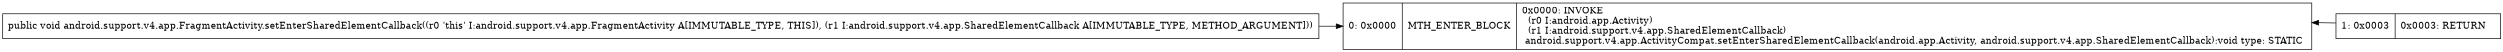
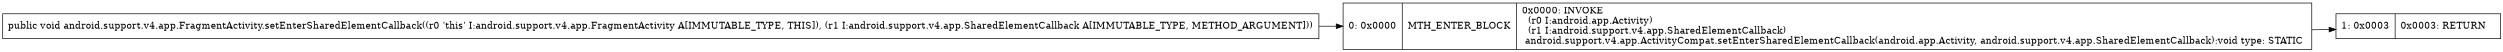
(2327, 23) -> (2320, 30)
